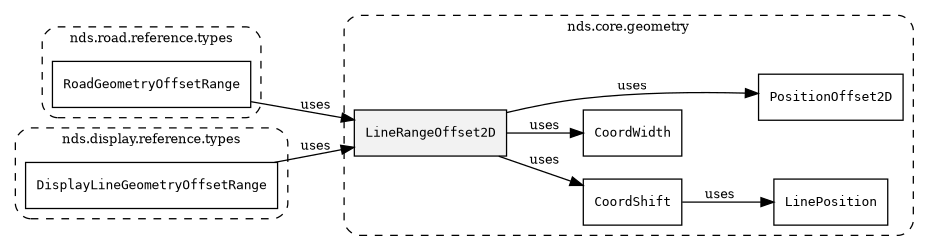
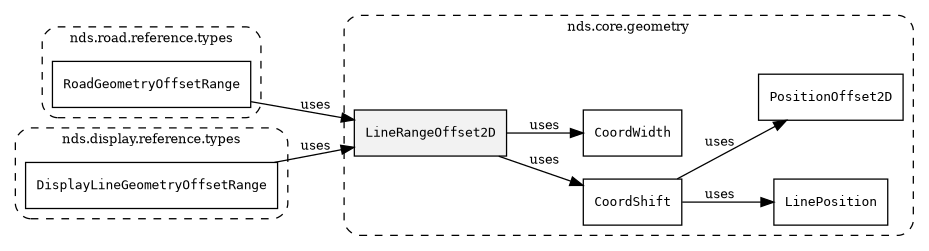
(625, 95) -> (726, 153)
